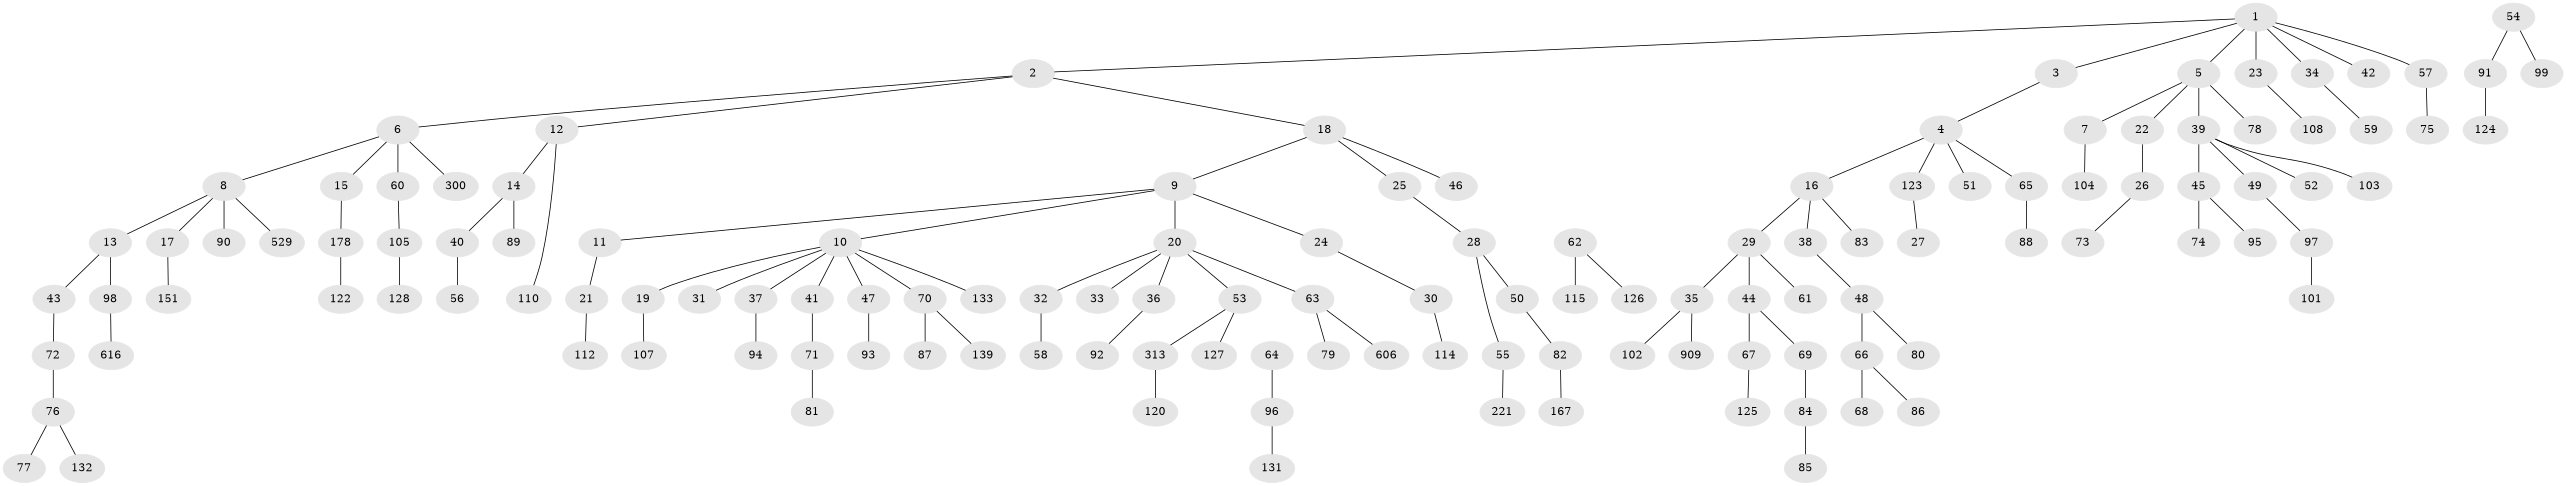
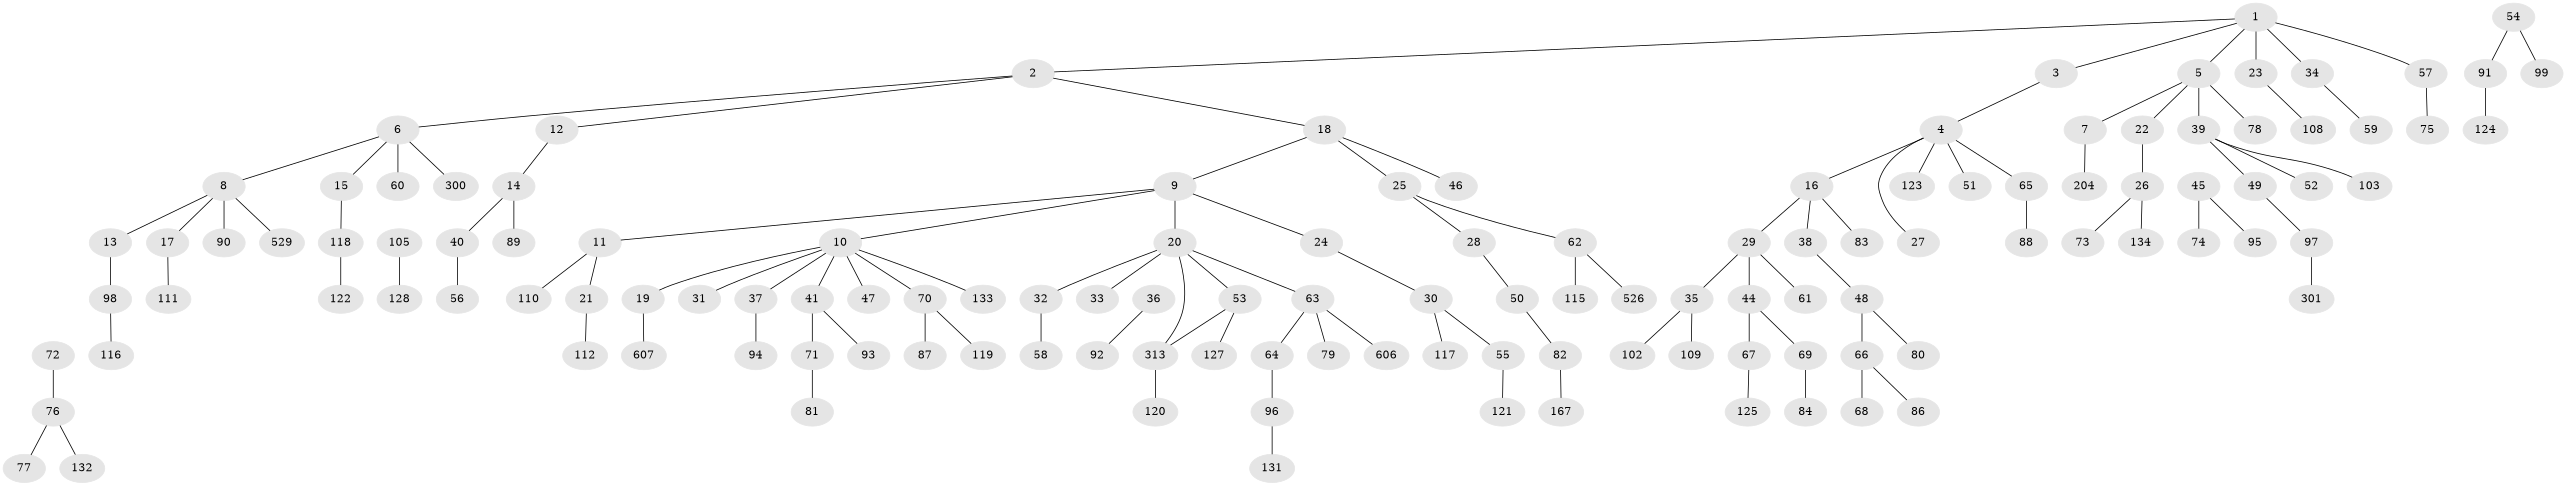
(2369, 74) -> none
(2199, 158) -> none
(2084, 186) -> (2084, 186)
(399, 215) -> none
(549, 215) -> (564, 271)
(1915, 215) -> (1880, 179)
none -> (1485, 219)
(341, 243) -> (341, 243)
none -> (2141, 243)
(1164, 271) -> (1184, 302)
(54, 299) -> none
(168, 299) -> (168, 299)
(1634, 299) -> (1634, 299)
(2312, 299) -> (2312, 299)
(1486, 300) -> (1467, 327)
none -> (1292, 327)
(869, 328) -> (840, 327)
(111, 356) -> (111, 356)
(644, 356) -> (644, 356)
(983, 356) -> (983, 356)
(1445, 356) -> (1445, 356)
(1691, 356) -> (1691, 356)
(1502, 412) -> (1502, 412)
(1806, 468) -> none
